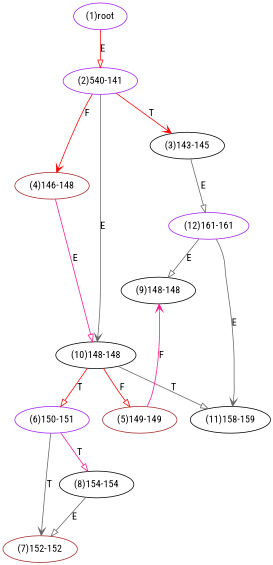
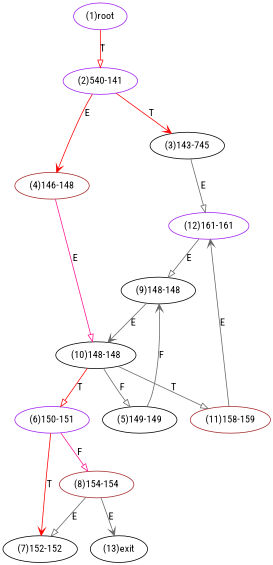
(103, 49) -> (103, 49)
(87, 113) -> (87, 113)
(187, 146) -> (187, 146)
(100, 214) -> (130, 320)
(231, 318) -> (220, 327)
(158, 360) -> (158, 360)
(114, 385) -> (114, 385)
(140, 420) -> (140, 420)
(230, 420) -> (230, 420)
(80, 452) -> (80, 452)
(46, 481) -> (46, 481)
(97, 484) -> (97, 484)
(40, 549) -> (40, 549)
none -> (119, 549)
